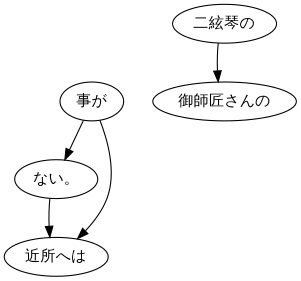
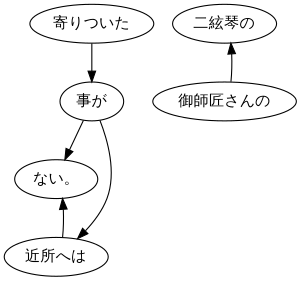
none -> (92, 24)
(217, 57) -> (232, 68)
(49, 212) -> (63, 223)
